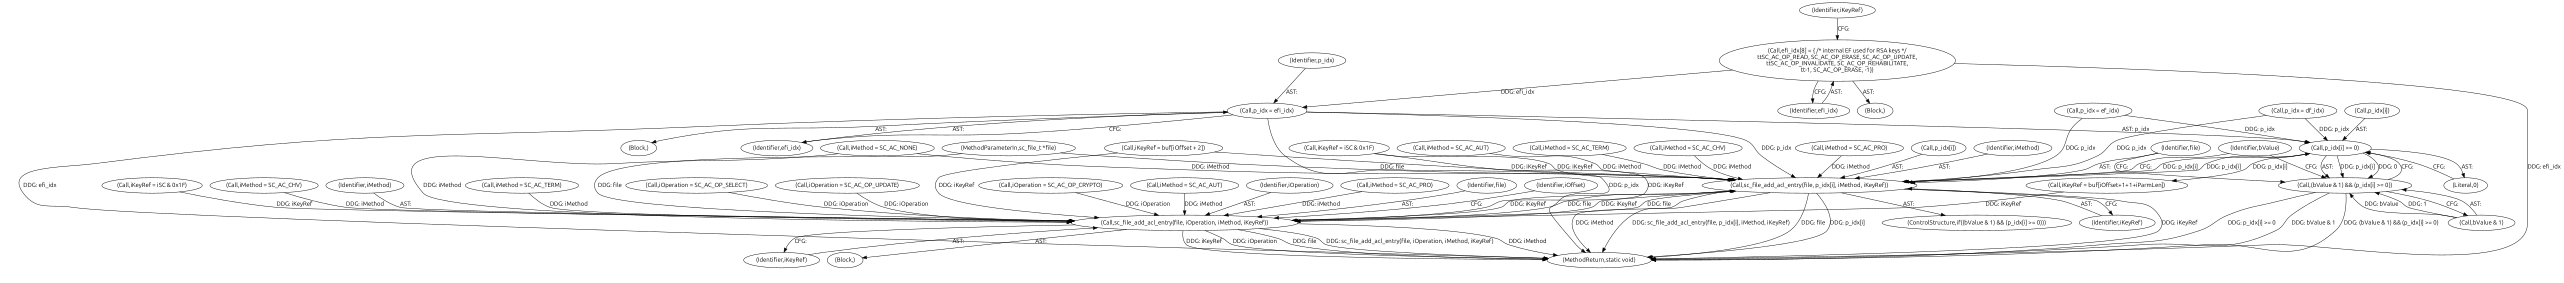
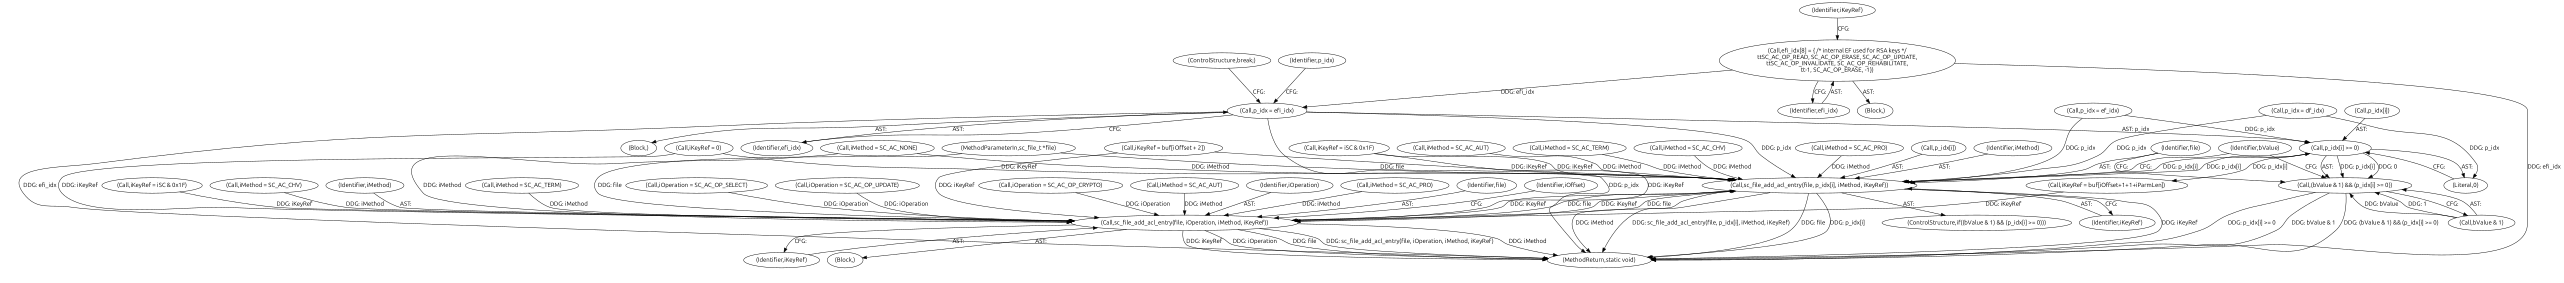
none -> (1222, 61)
(1293, 92) -> (1293, 92)
(2315, 128) -> (2412, 133)
none -> (699, 148)
(2397, 161) -> none
